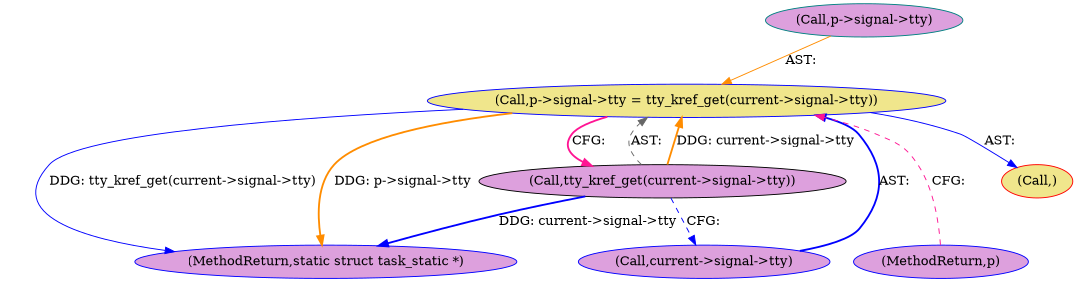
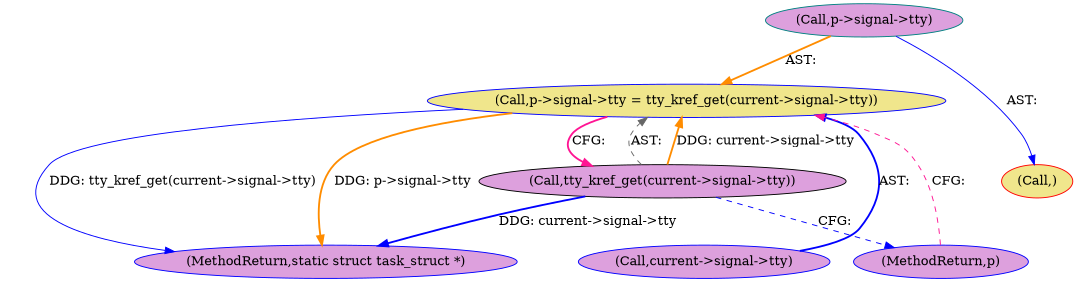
(781, 58) -> (781, 58)
(943, 129) -> (974, 86)
(681, 217) -> (801, 221)
(326, 262) -> (326, 262)
